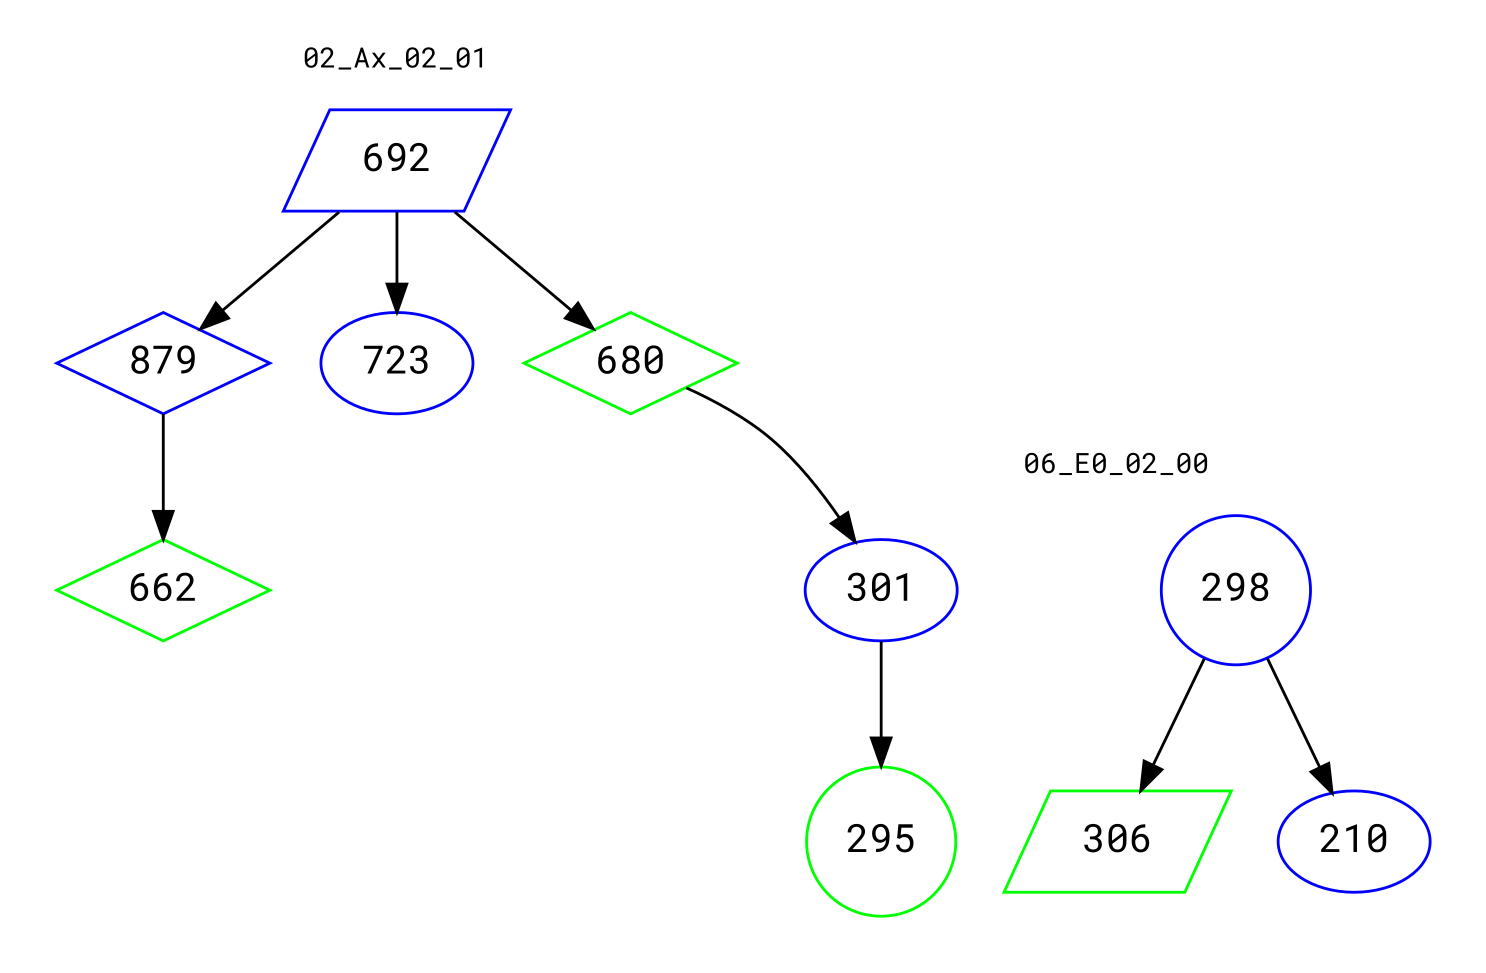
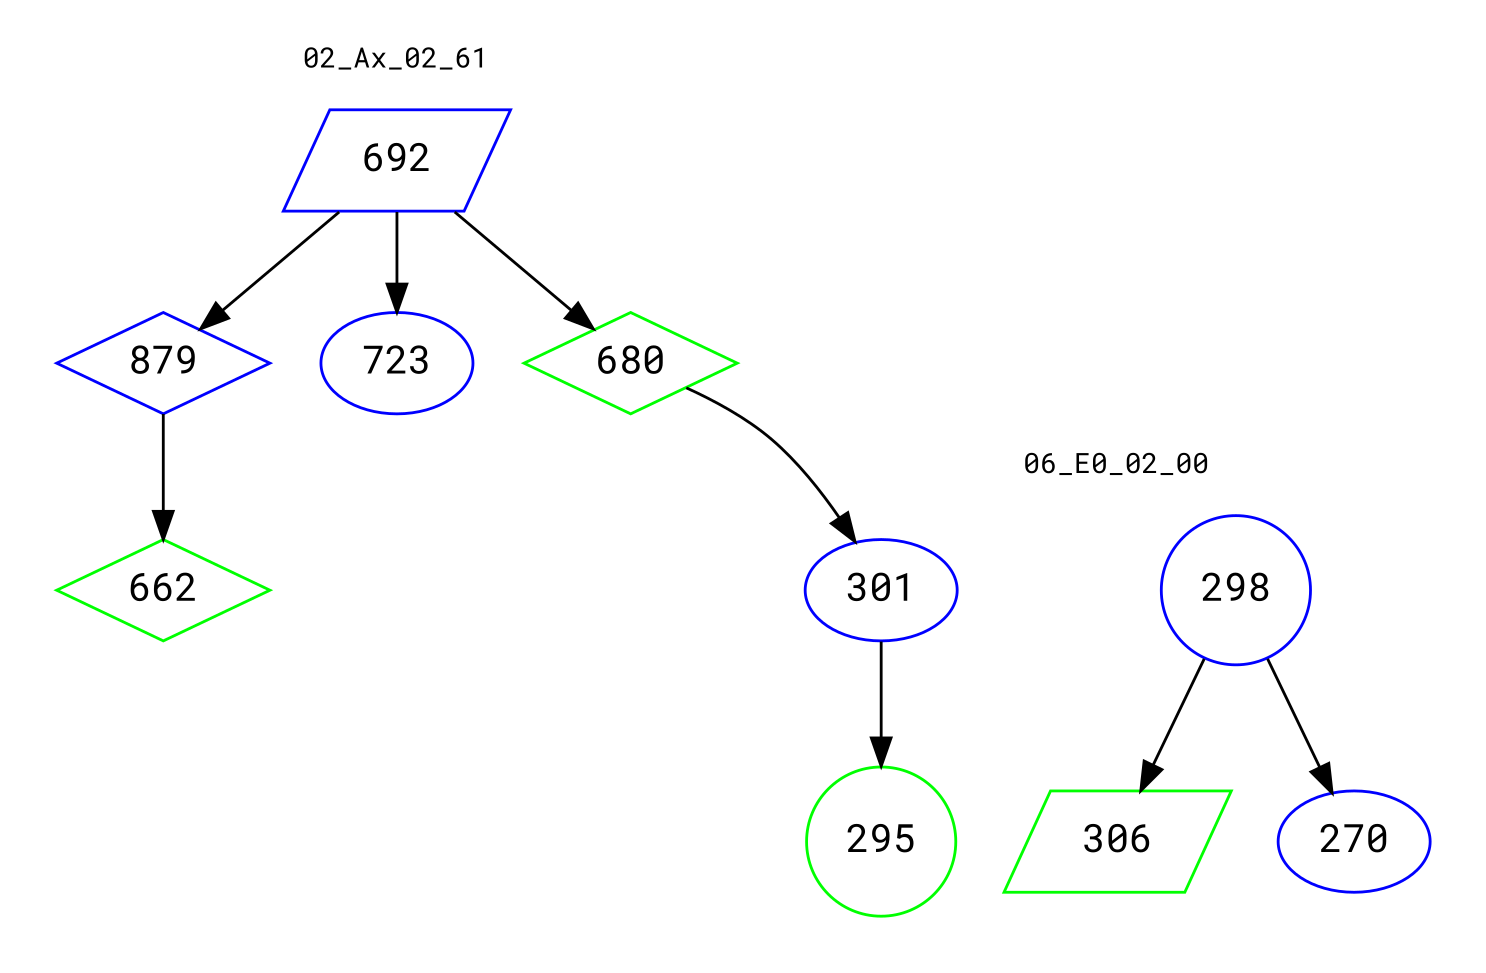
(397, 61) -> (397, 61)
(1354, 842) -> (1354, 842)
